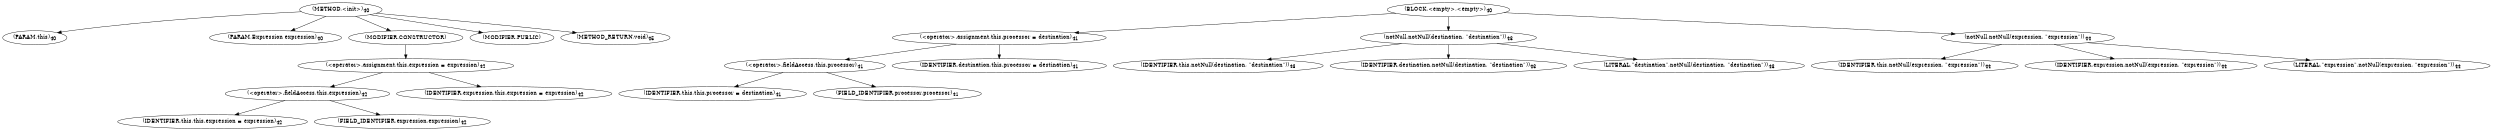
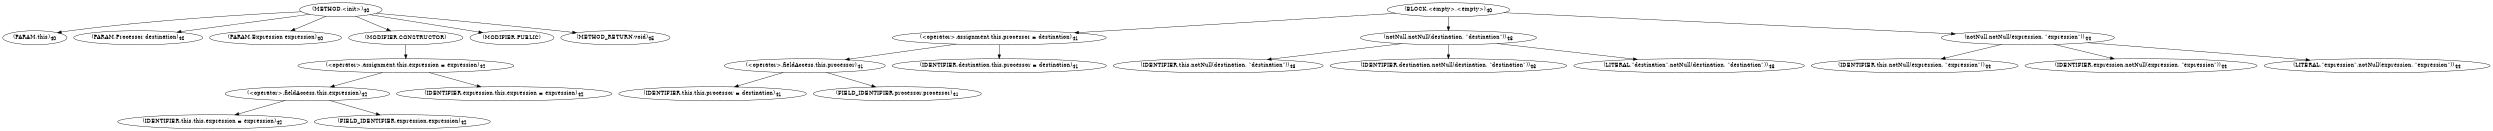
none -> (138, 38)
